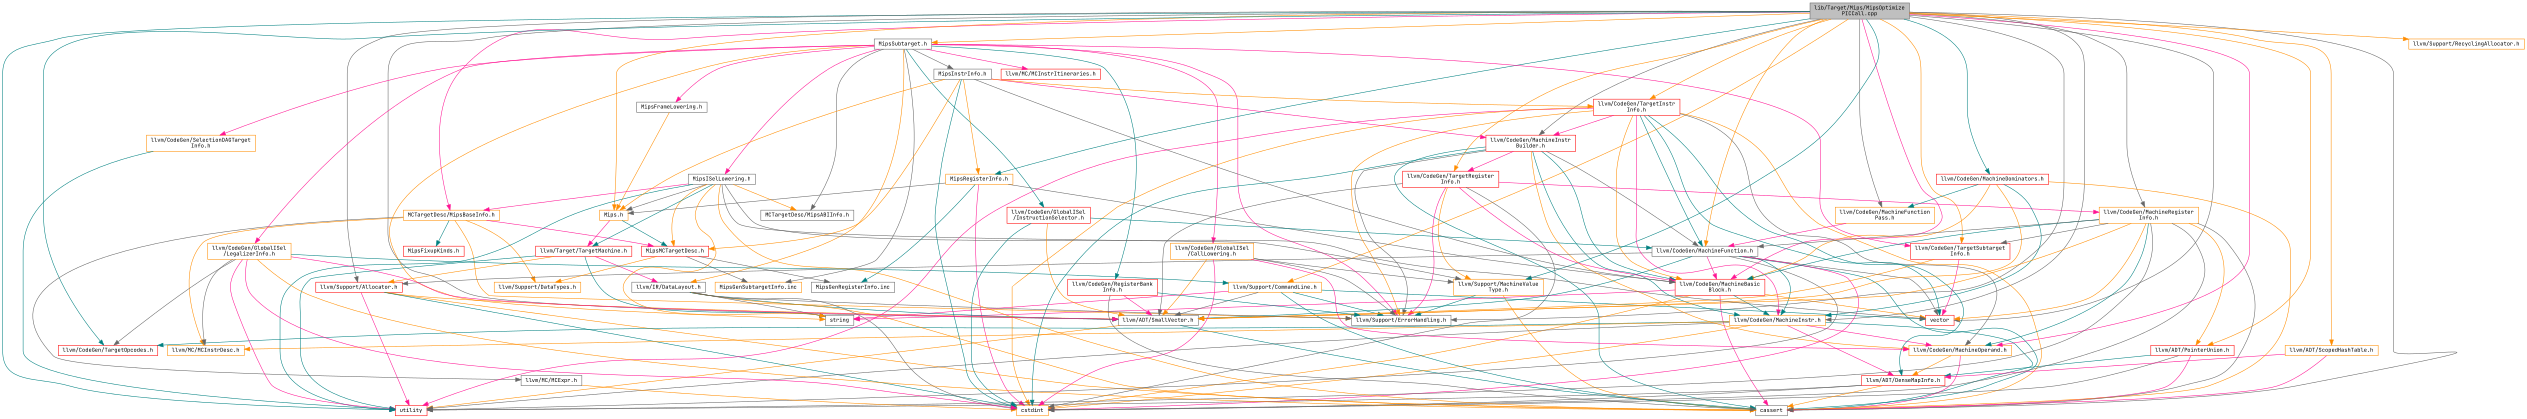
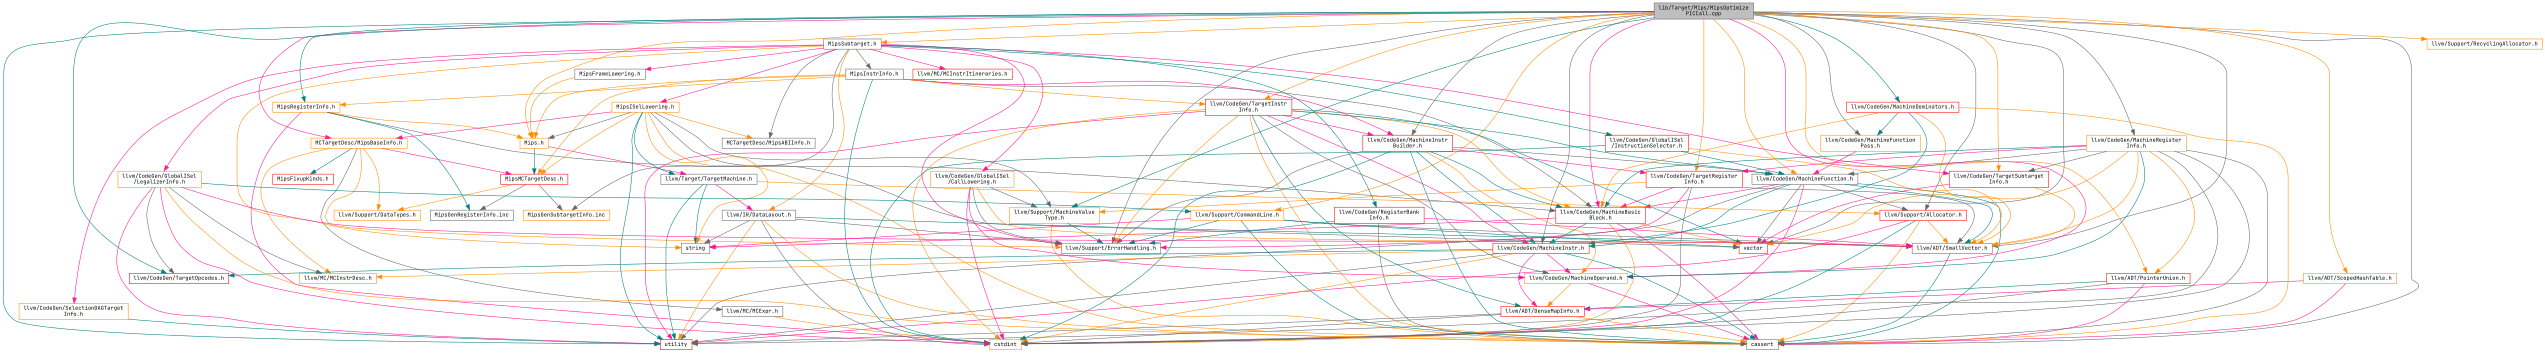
(722, 179) -> (646, 107)
(1796, 197) -> (1917, 156)
(790, 198) -> (424, 123)
(584, 251) -> (709, 179)
(1778, 320) -> (1541, 248)
(759, 369) -> (717, 276)
